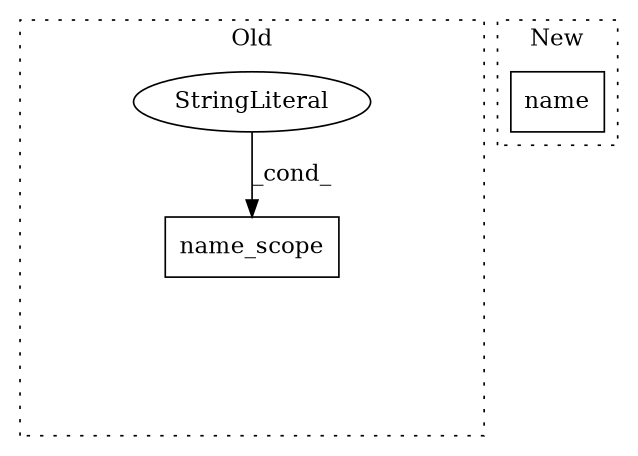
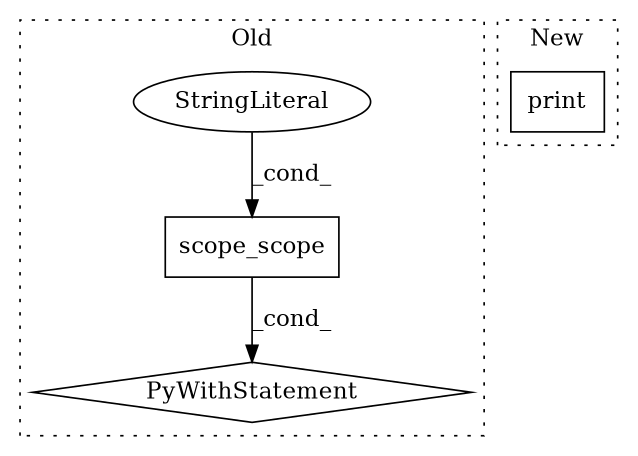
(558, 102) -> (558, 102)
(252, 247) -> (252, 247)
none -> (252, 392)
